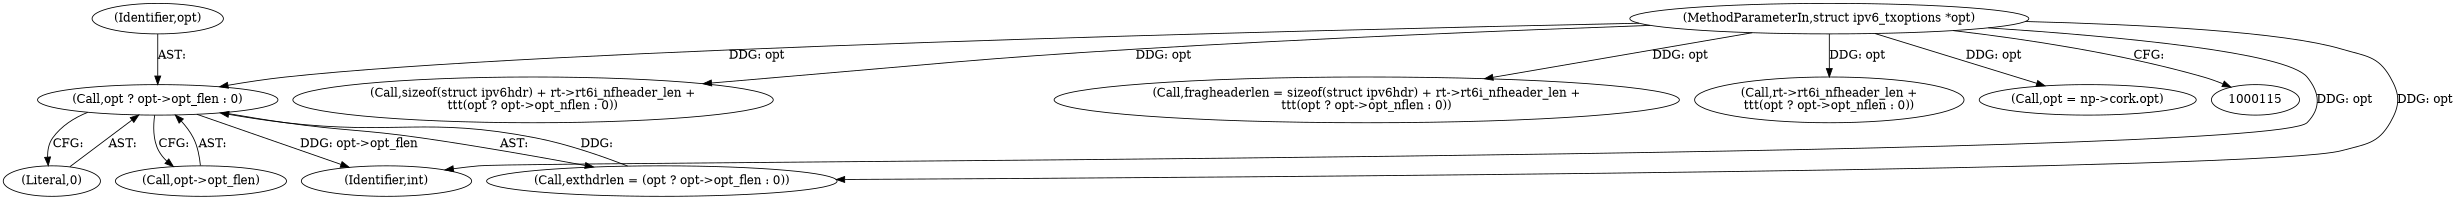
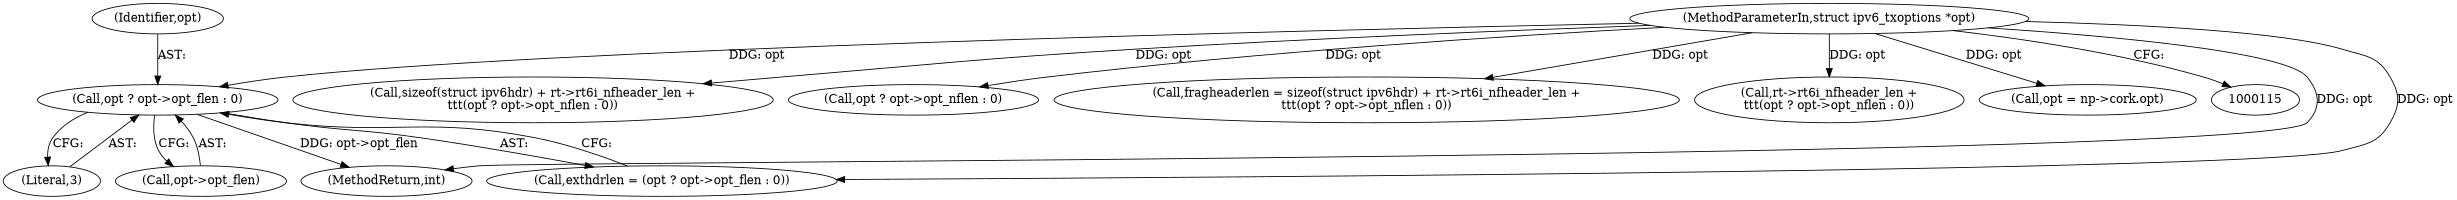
none -> (913, 100)
(599, 144) -> (599, 144)
(52, 181) -> (52, 181)
(386, 181) -> (386, 181)
